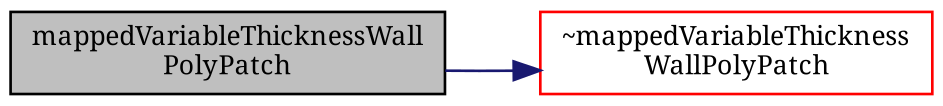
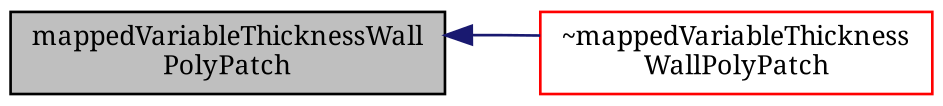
(479, 71) -> (506, 35)
